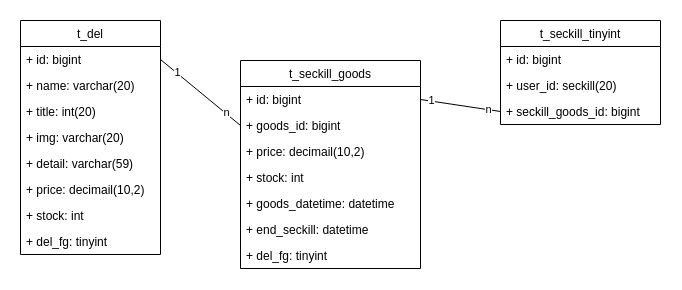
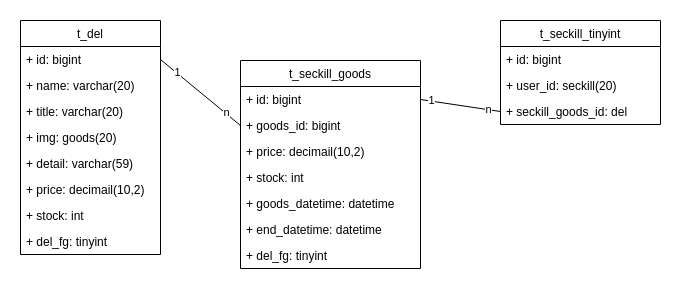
(70, 112) -> (85, 112)
(579, 112) -> (571, 112)
(80, 138) -> (74, 138)
(312, 230) -> (319, 230)
